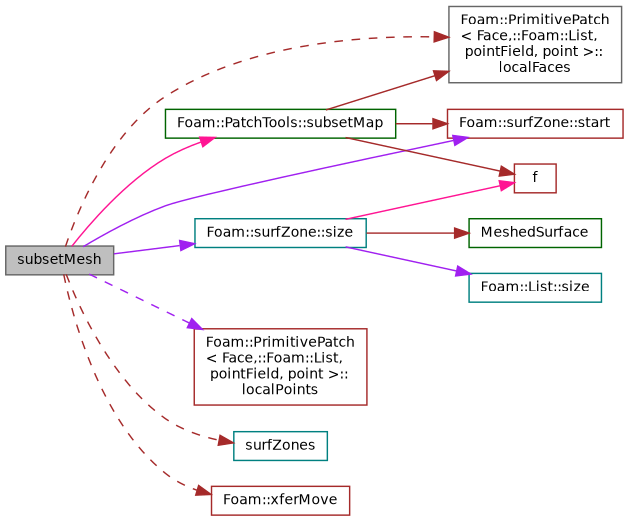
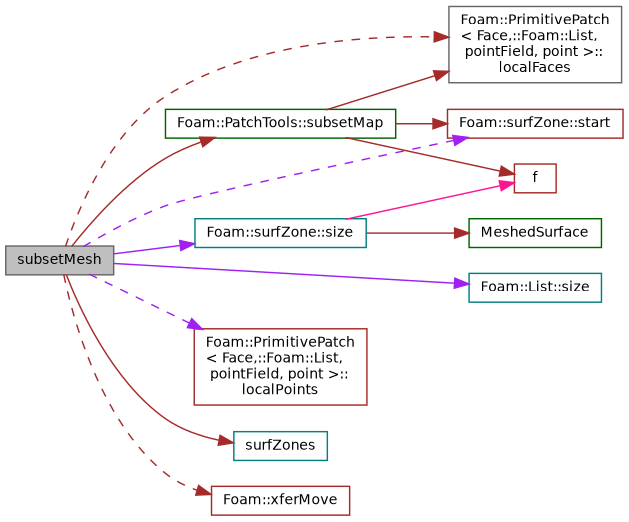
(264, 181) -> (264, 181)
(129, 185) -> (129, 185)
(401, 259) -> (284, 273)
(123, 377) -> (123, 377)
